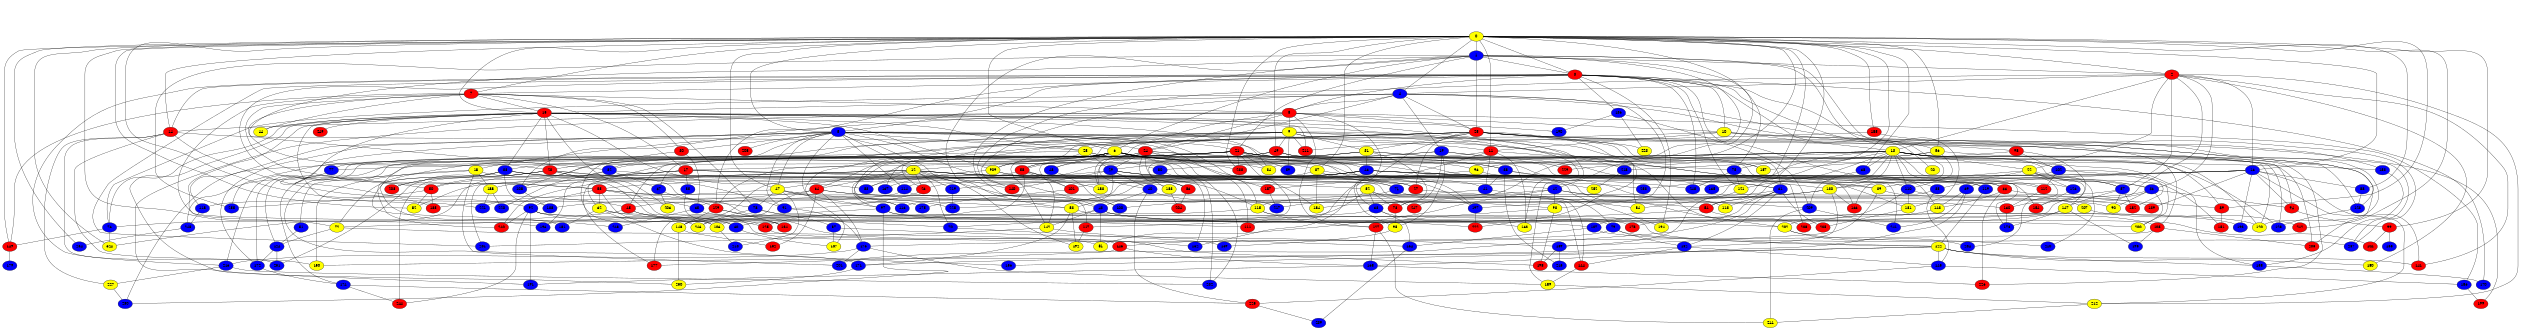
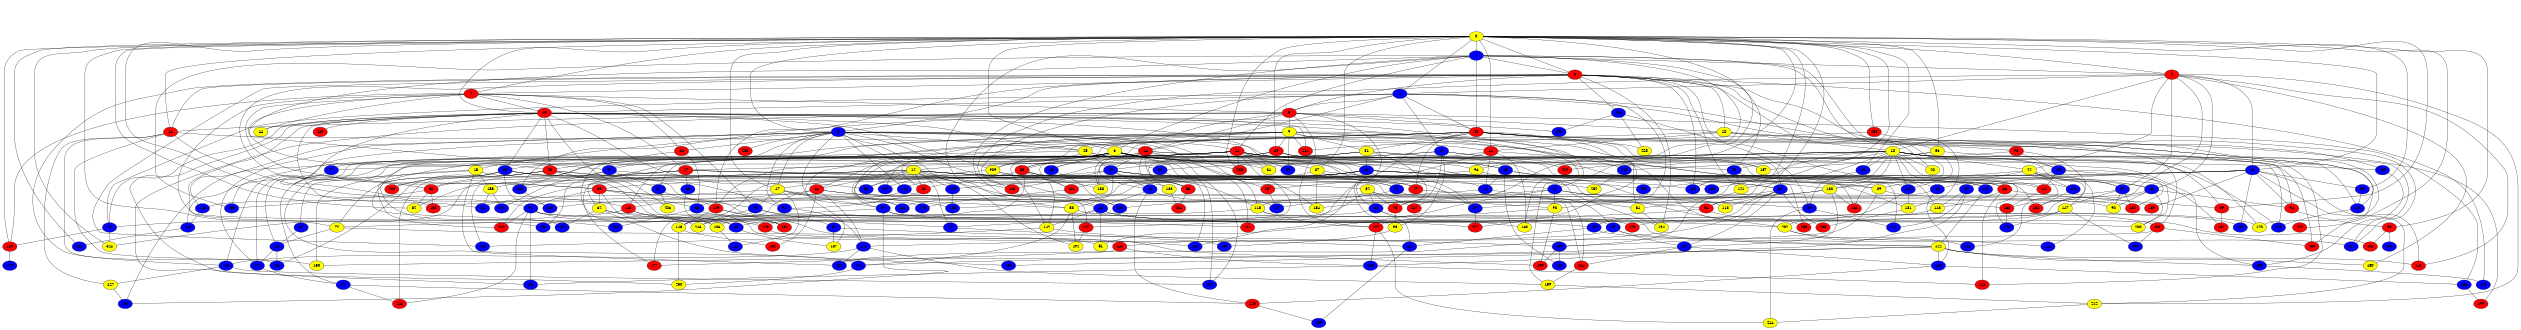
(2111, 156) -> (1913, 161)
(2084, 208) -> none
none -> (1648, 216)
(111, 285) -> (111, 285)
